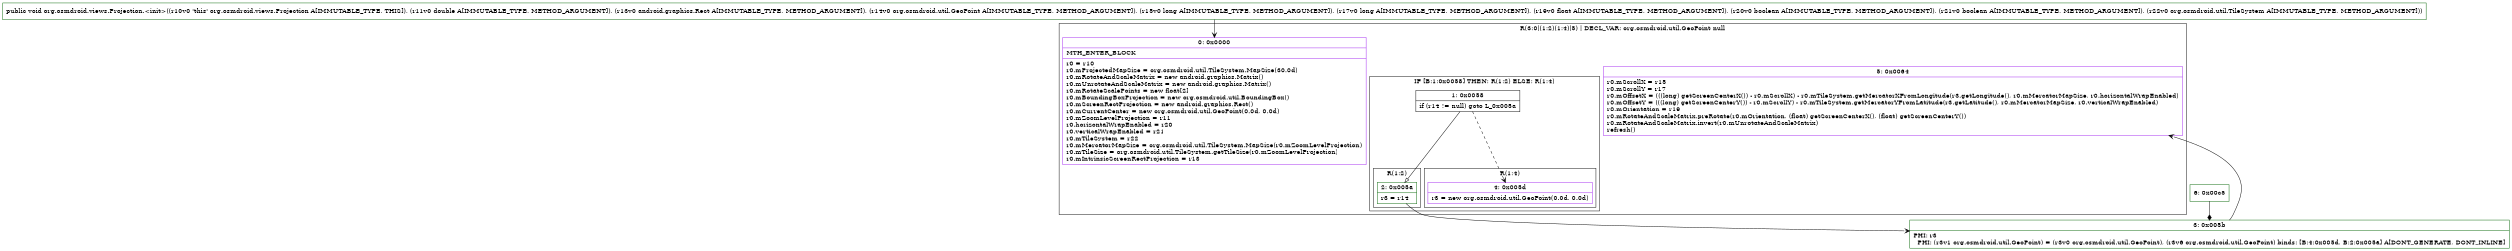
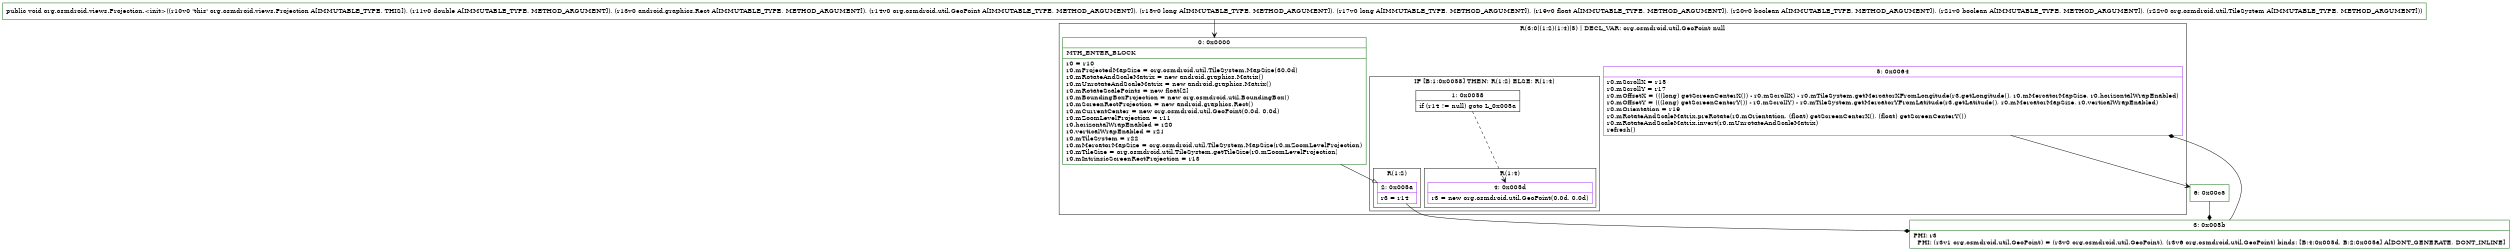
(1214, 101) -> (1214, 101)
(1434, 145) -> (1357, 172)
none -> (2098, 160)
(2229, 164) -> (2229, 164)
(1397, 193) -> (1397, 193)
(1653, 227) -> (1653, 227)
